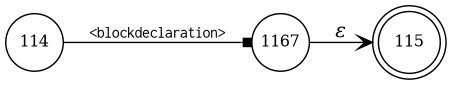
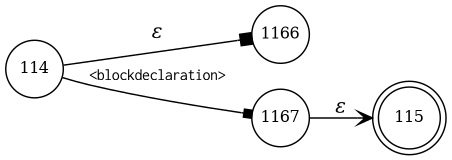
none -> (281, 35)
